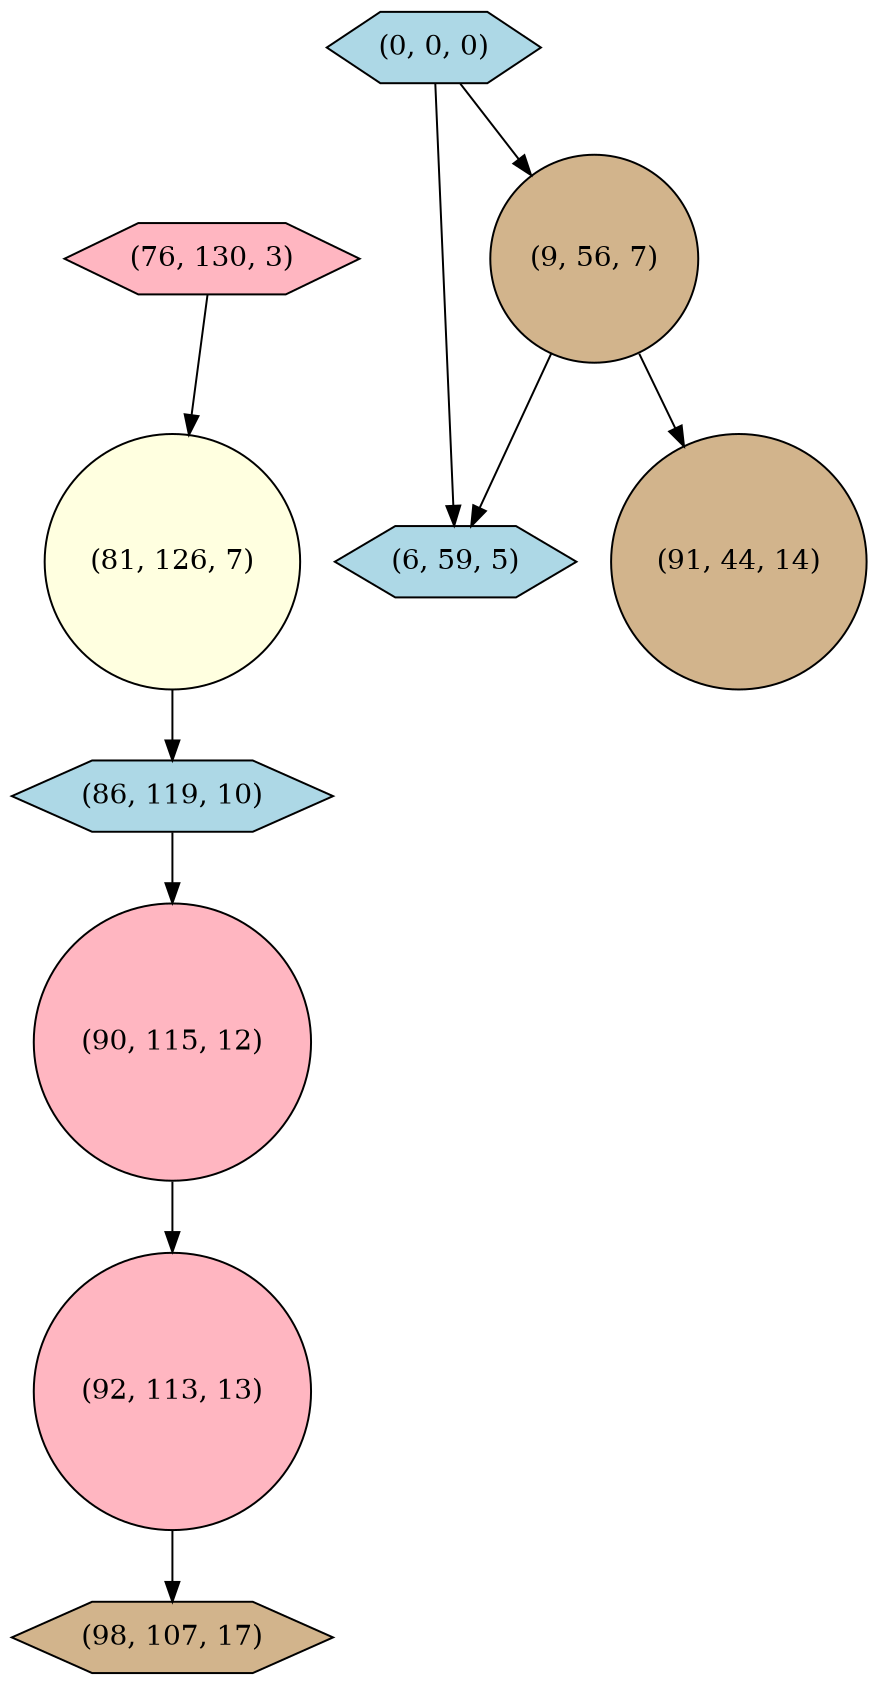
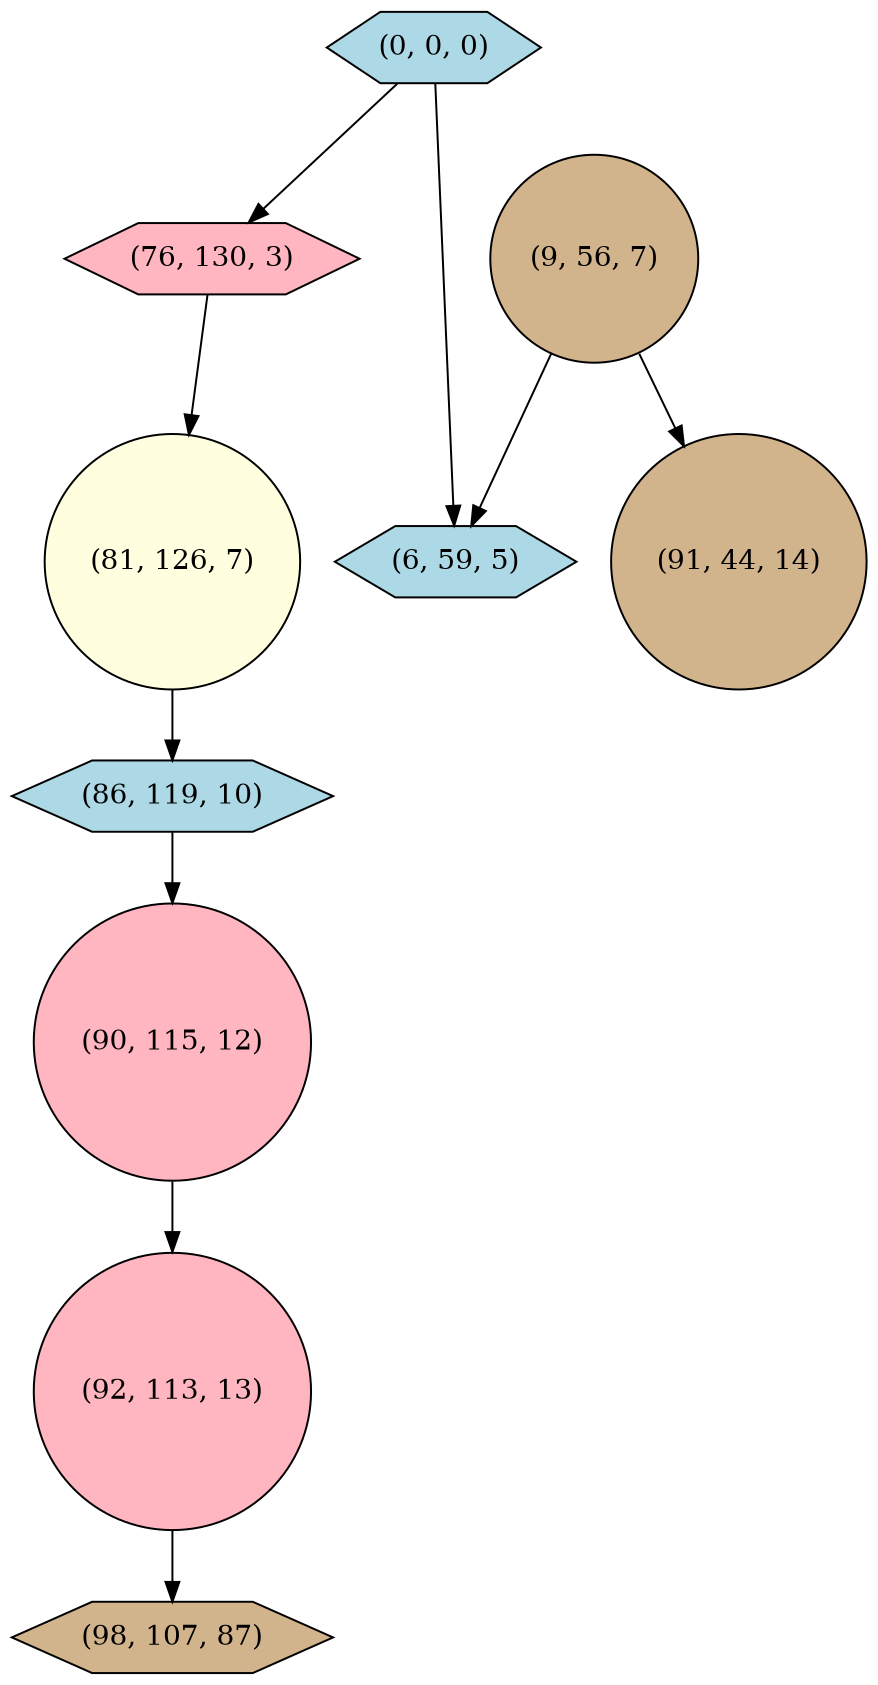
(490, 121) -> (330, 146)
(172, 1637) -> (172, 1637)
